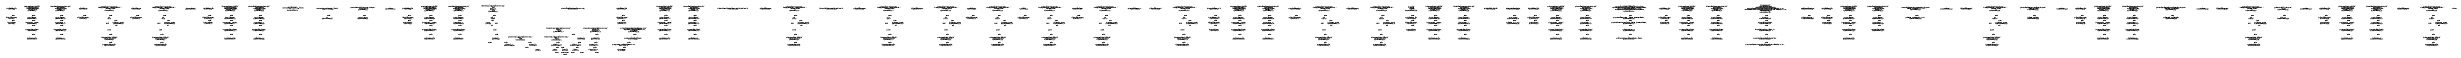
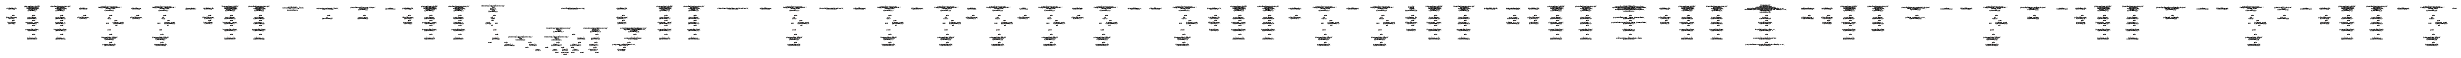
(556, 47) -> (544, 48)
(576, 47) -> (570, 47)
